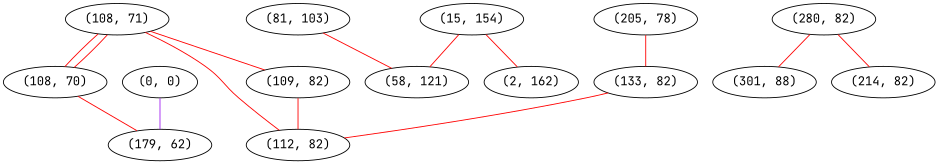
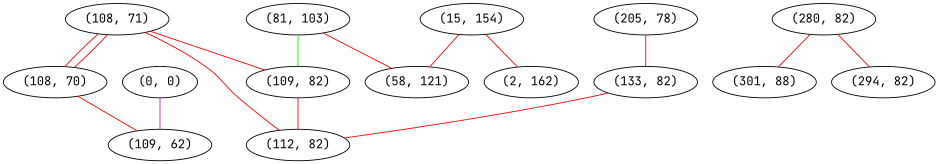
none -> (298, 51)
(883, 82) -> (883, 82)
(160, 145) -> (160, 145)
